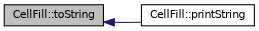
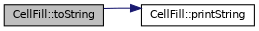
(128, 22) -> (117, 8)
